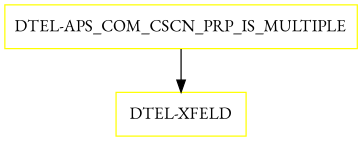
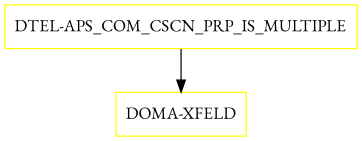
(181, 114) -> (181, 114)
